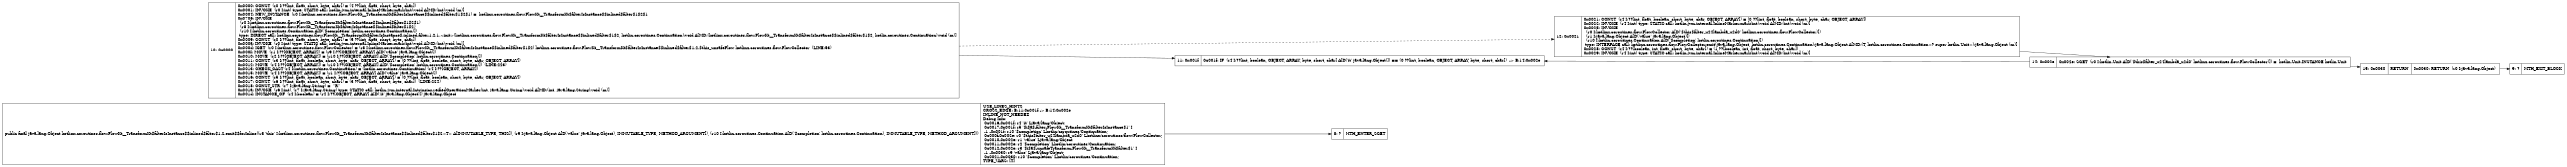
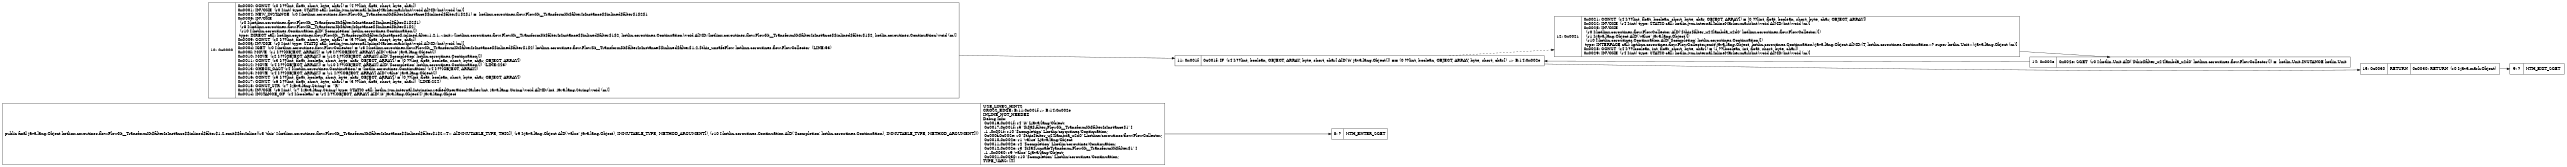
(256, 19) -> (256, 19)
(1255, 43) -> (1500, 53)
(2354, 67) -> (1951, 69)
(2455, 69) -> (2455, 69)
(2543, 69) -> (2543, 69)
